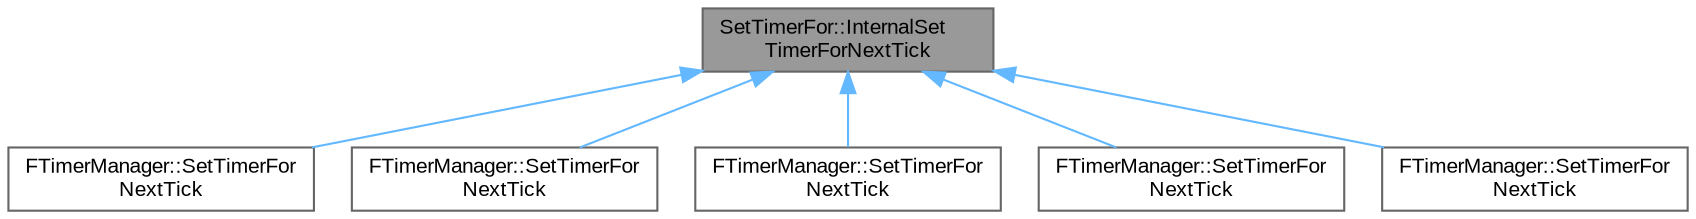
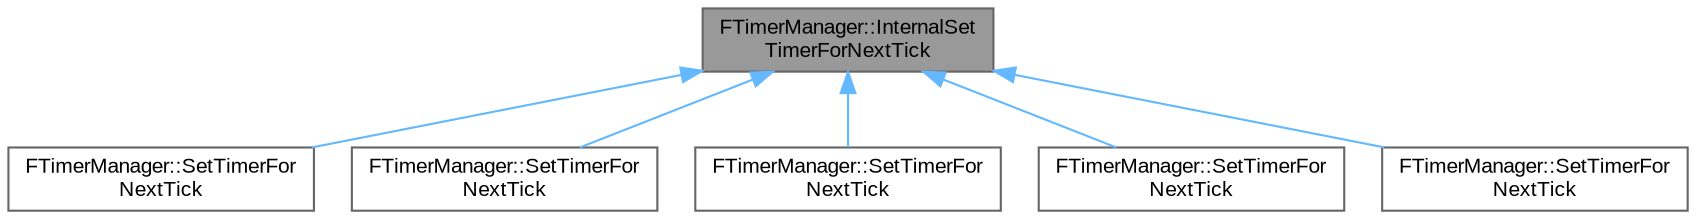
(848, 40) -> (848, 40)
